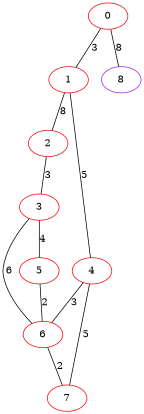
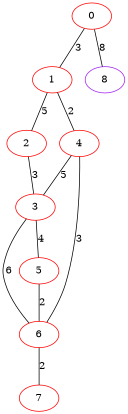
(63, 112) -> (45, 112)
(85, 175) -> (71, 112)
(80, 335) -> (57, 175)
